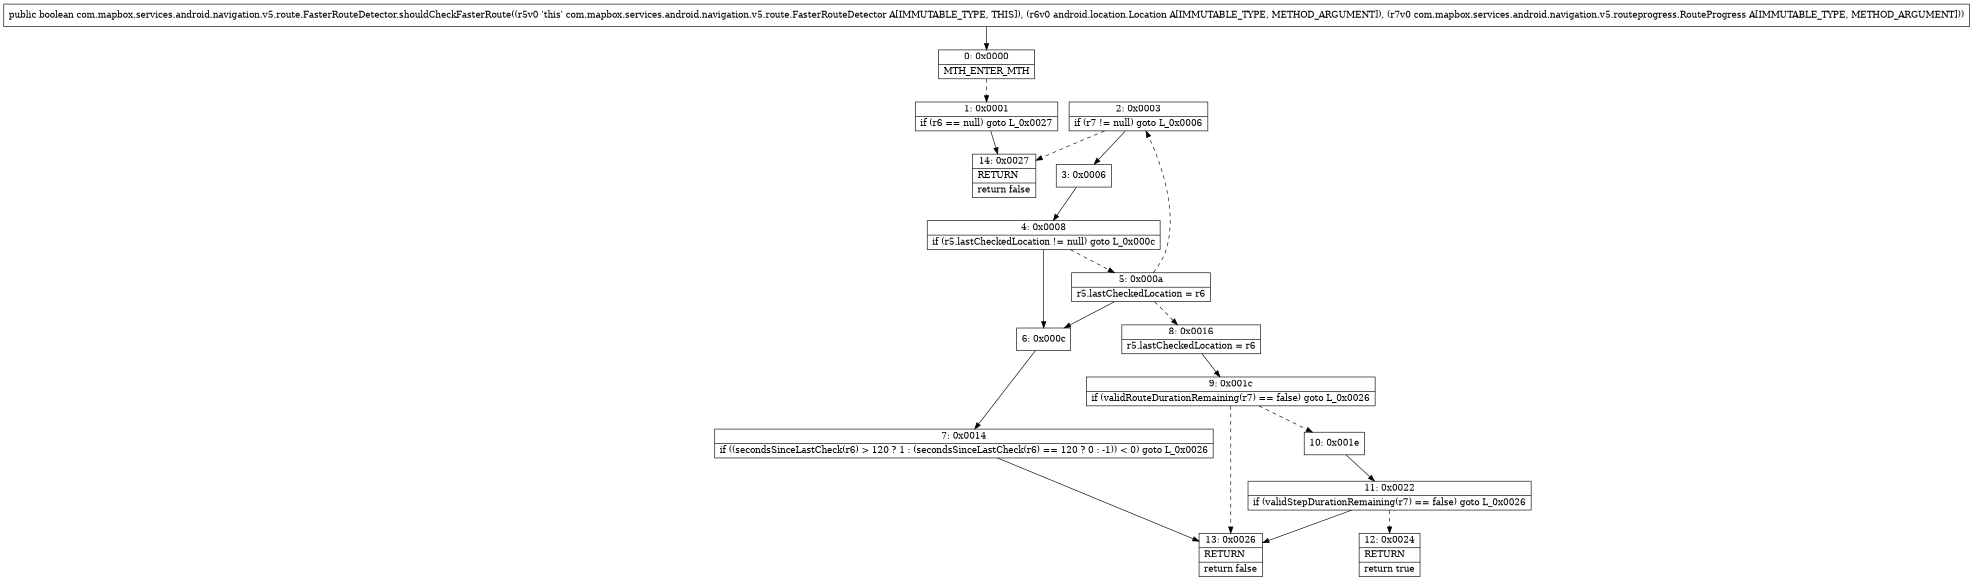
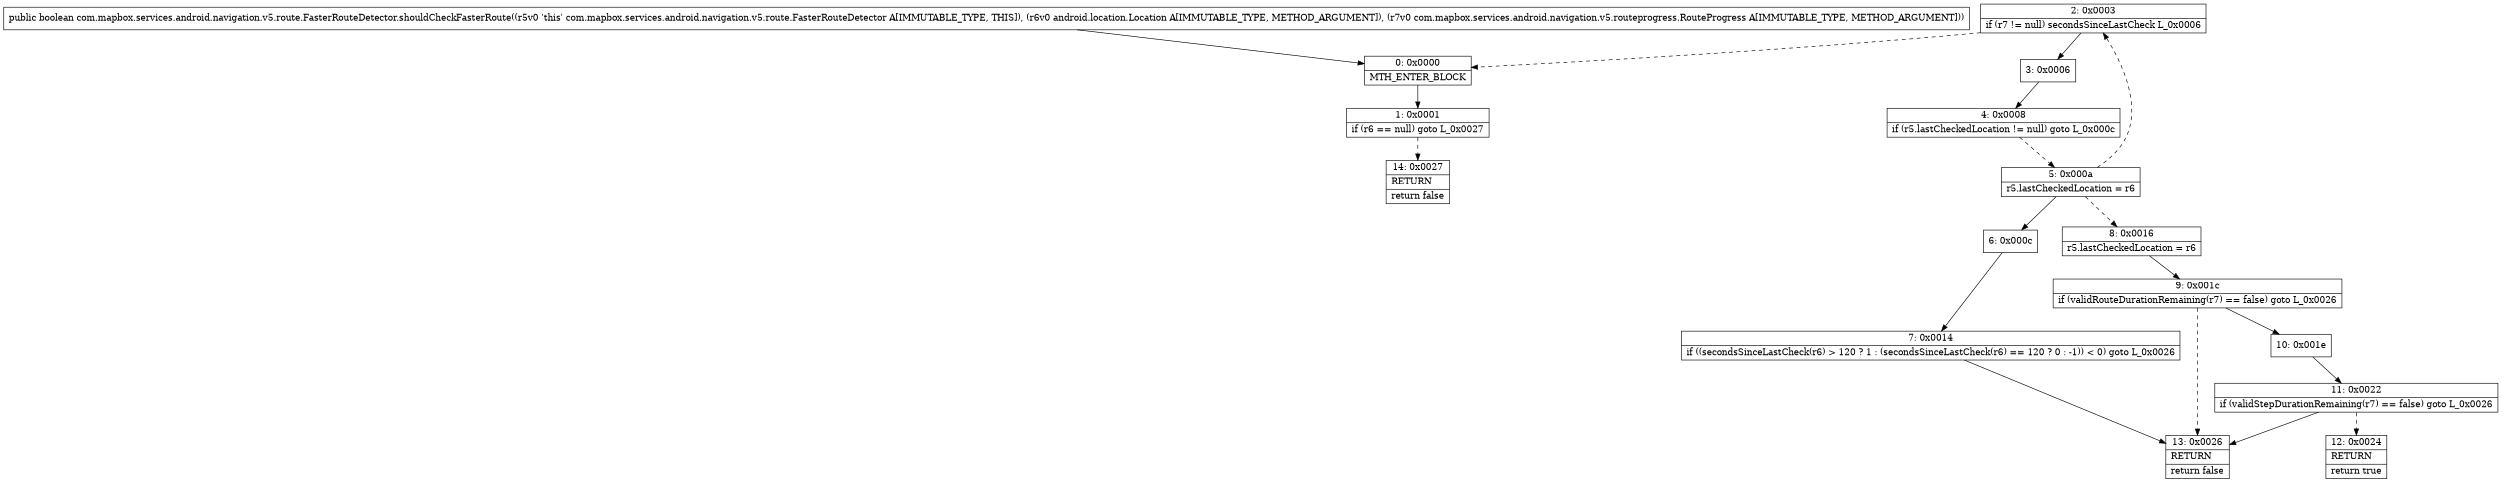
(987, 71) -> (1418, 78)
(987, 87) -> (1418, 94)
(1138, 123) -> (2093, 25)
(993, 139) -> (1418, 146)
(1073, 144) -> (1729, 52)
(1044, 286) -> none
(1283, 418) -> (2250, 320)
